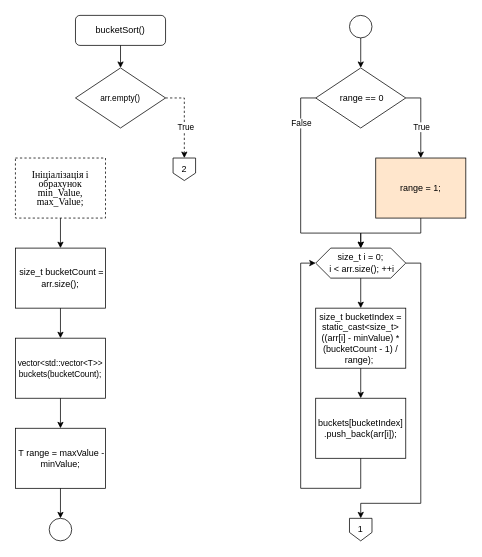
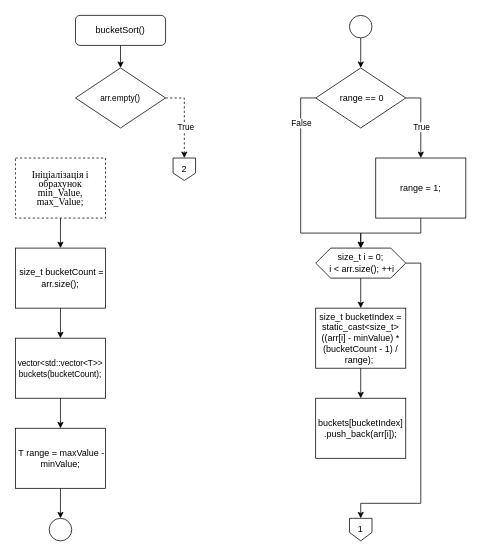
(420, 188) -> (420, 188)
(300, 416) -> none
